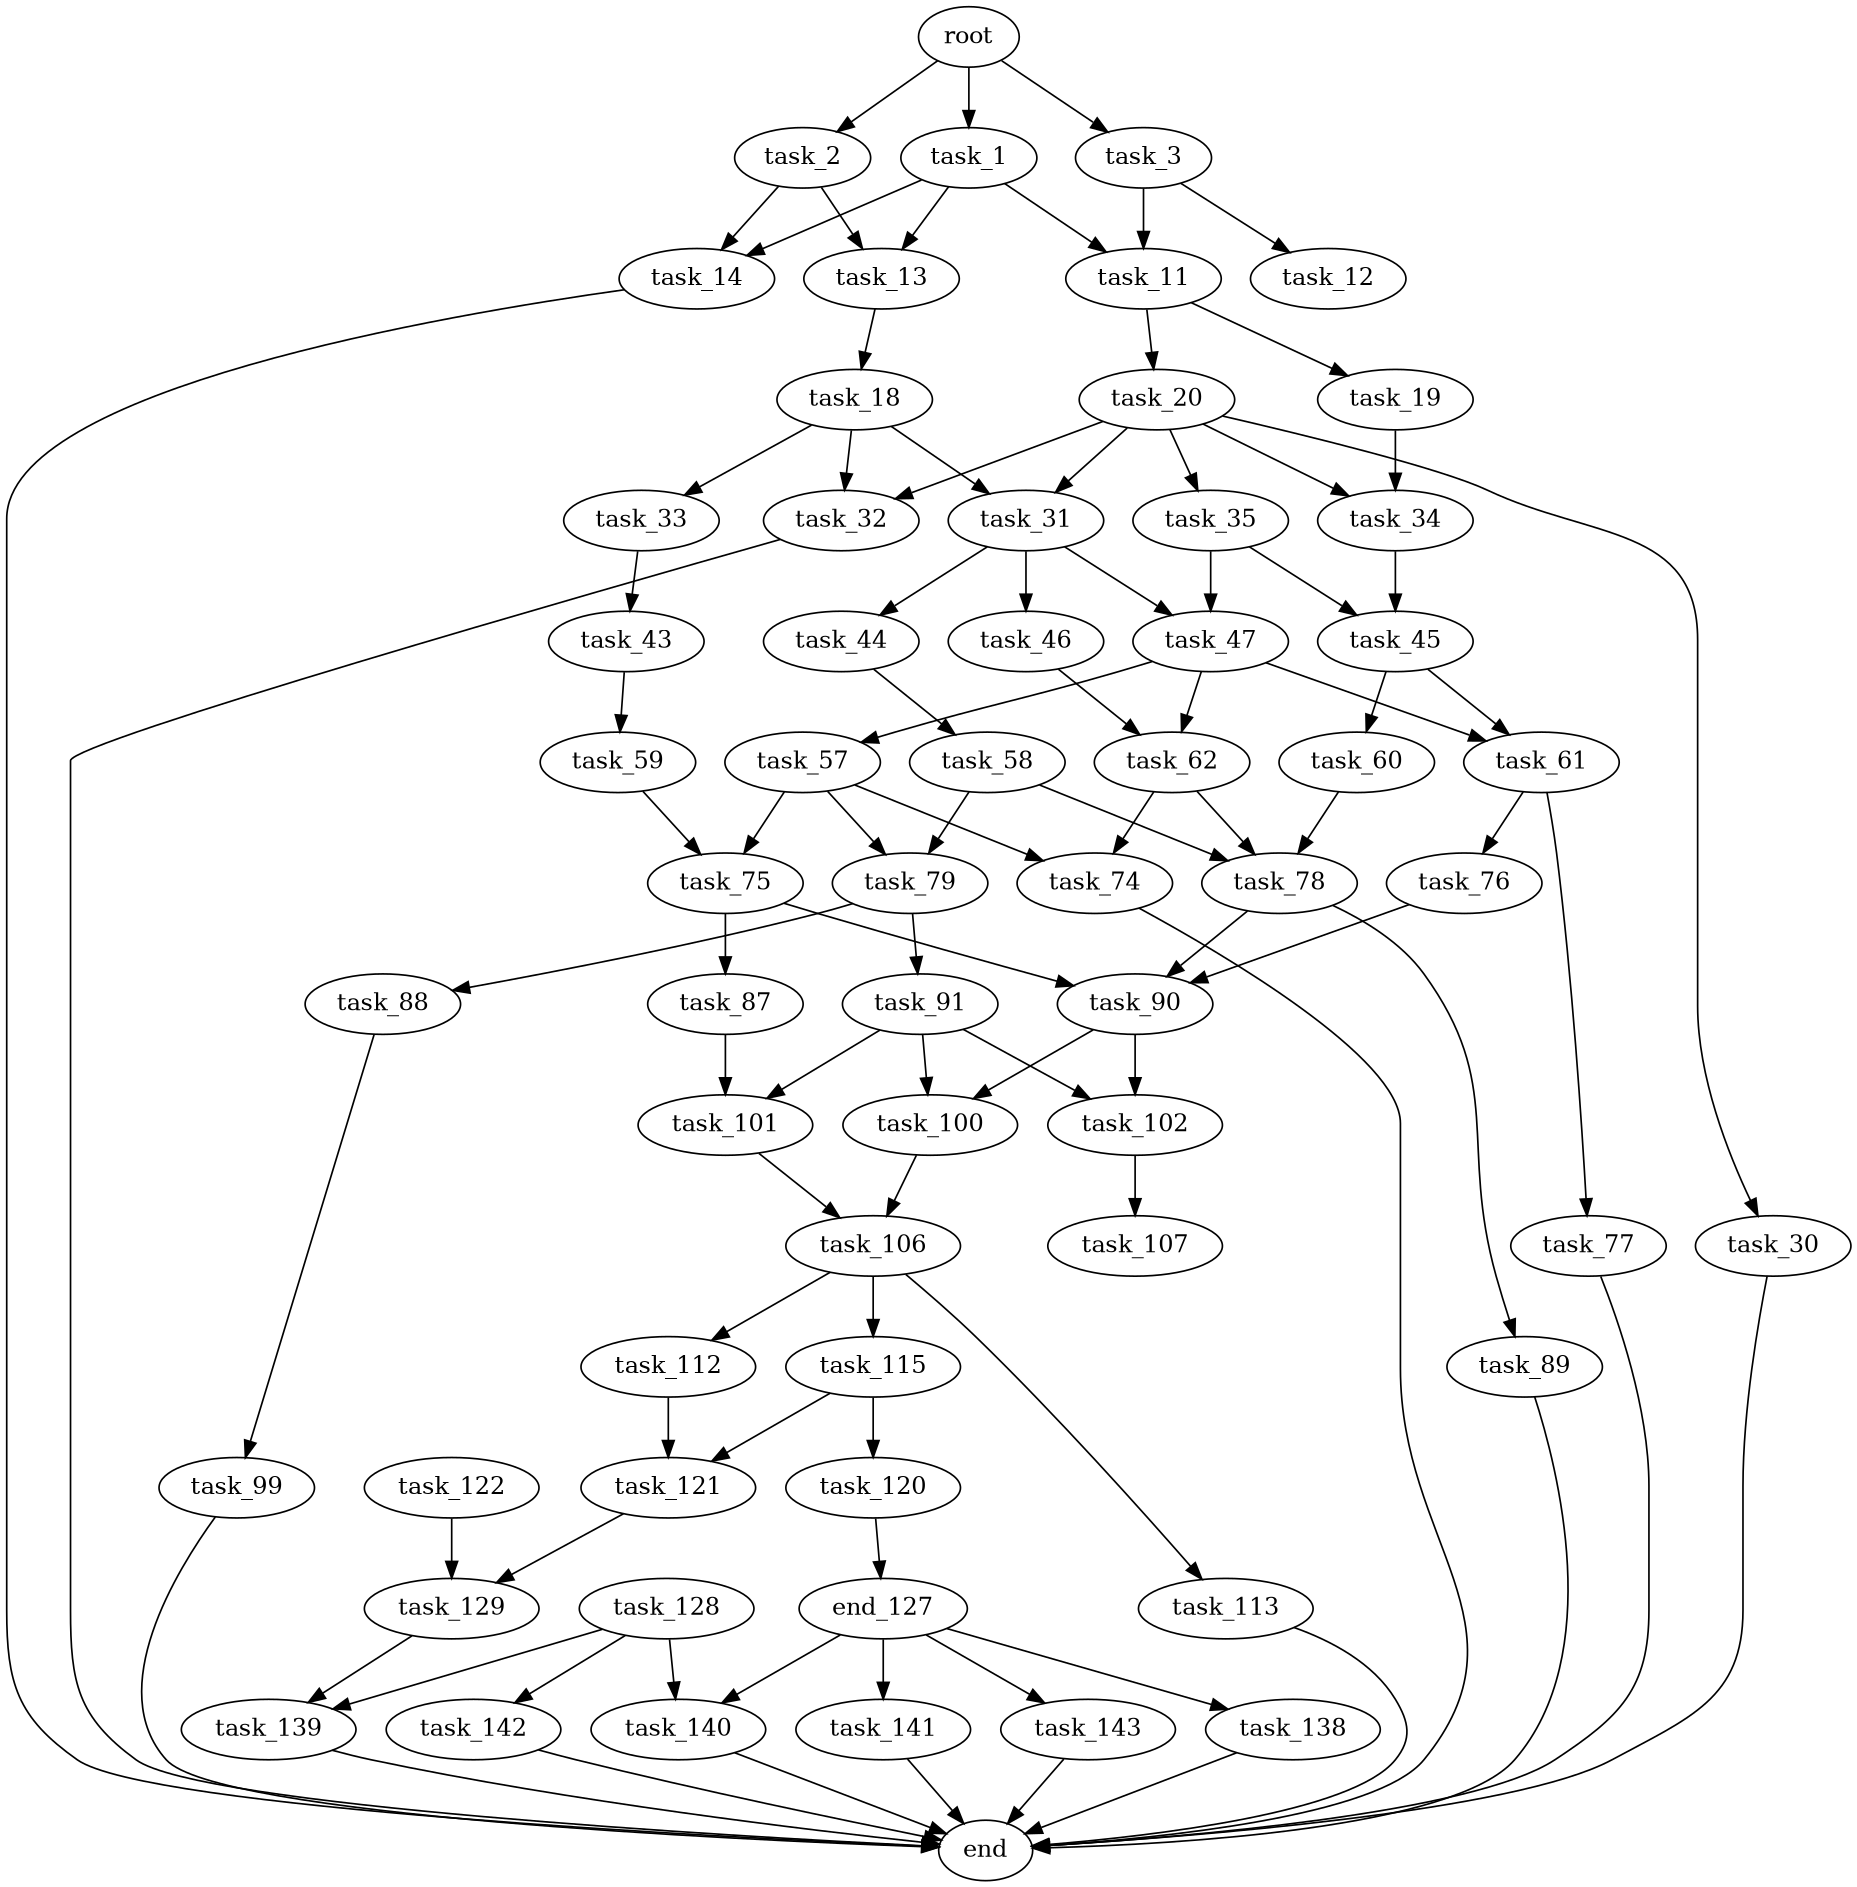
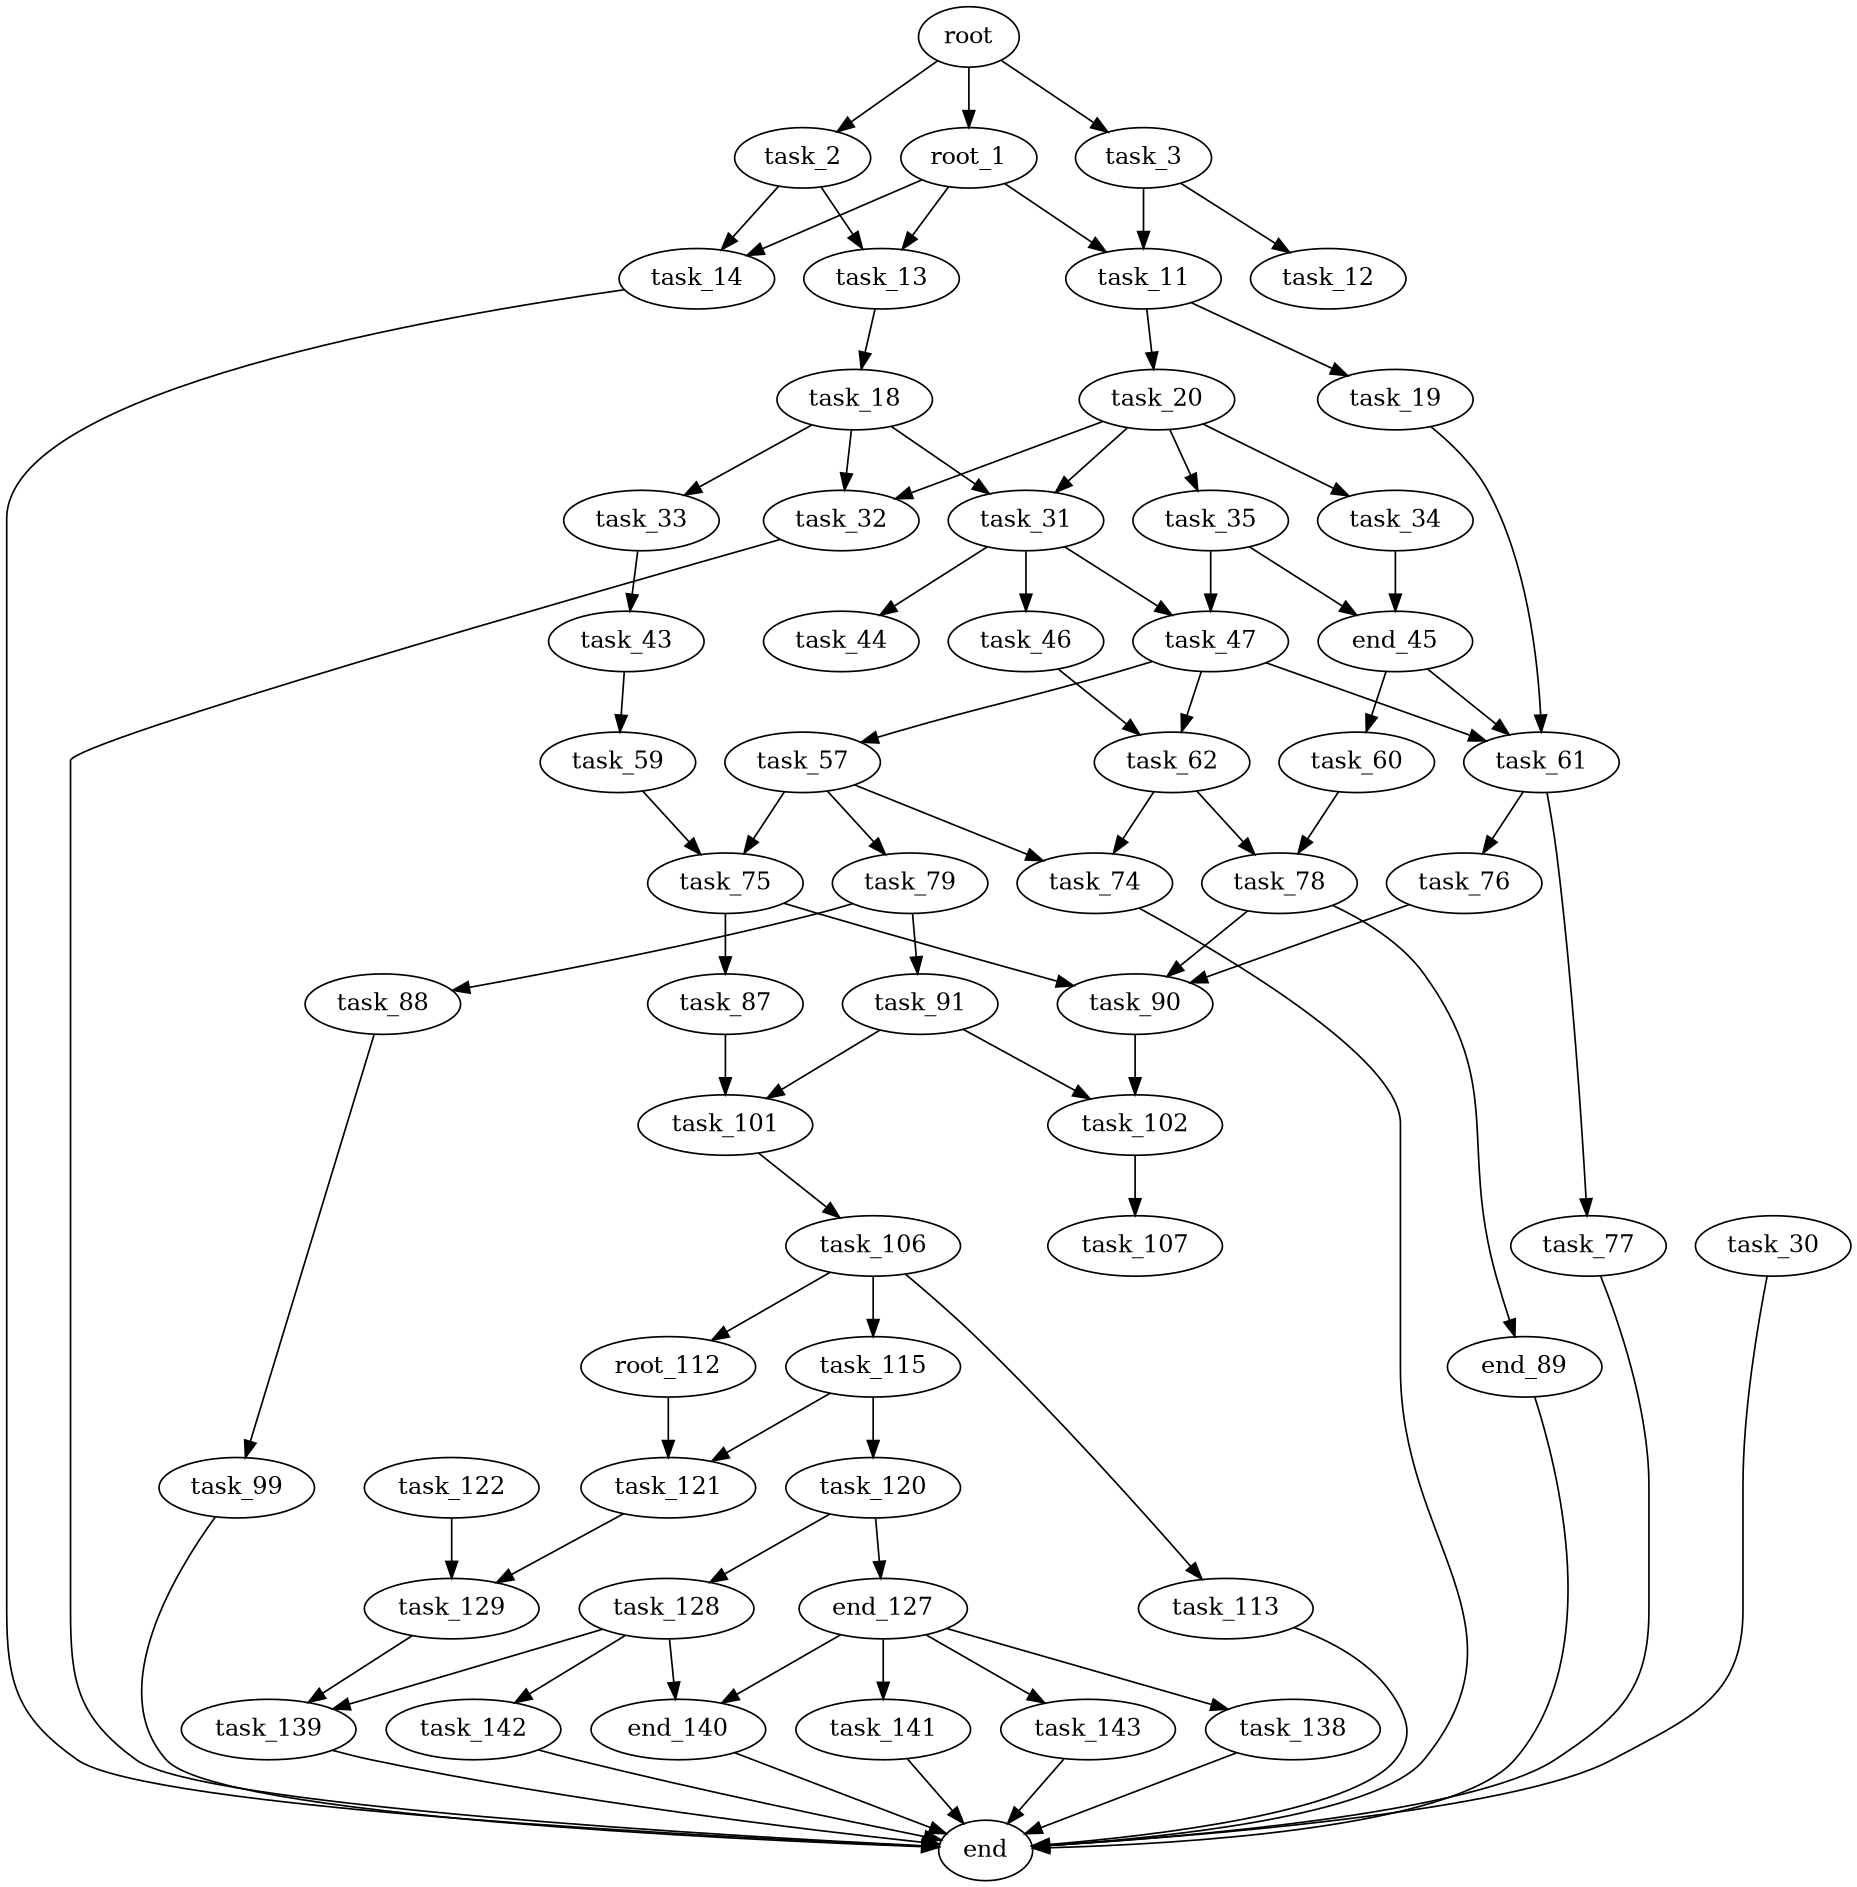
(969, 158) -> (969, 158)
(1395, 449) -> (1515, 558)
(1395, 641) -> (1395, 641)
(1698, 647) -> none
(987, 762) -> none
(930, 1125) -> none
(668, 1367) -> (668, 1367)
(1525, 1367) -> (1525, 1367)
none -> (777, 1544)
(678, 1730) -> (678, 1730)
